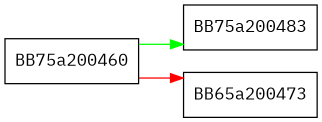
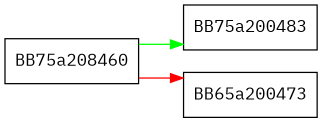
(72, 61) -> (72, 61)
